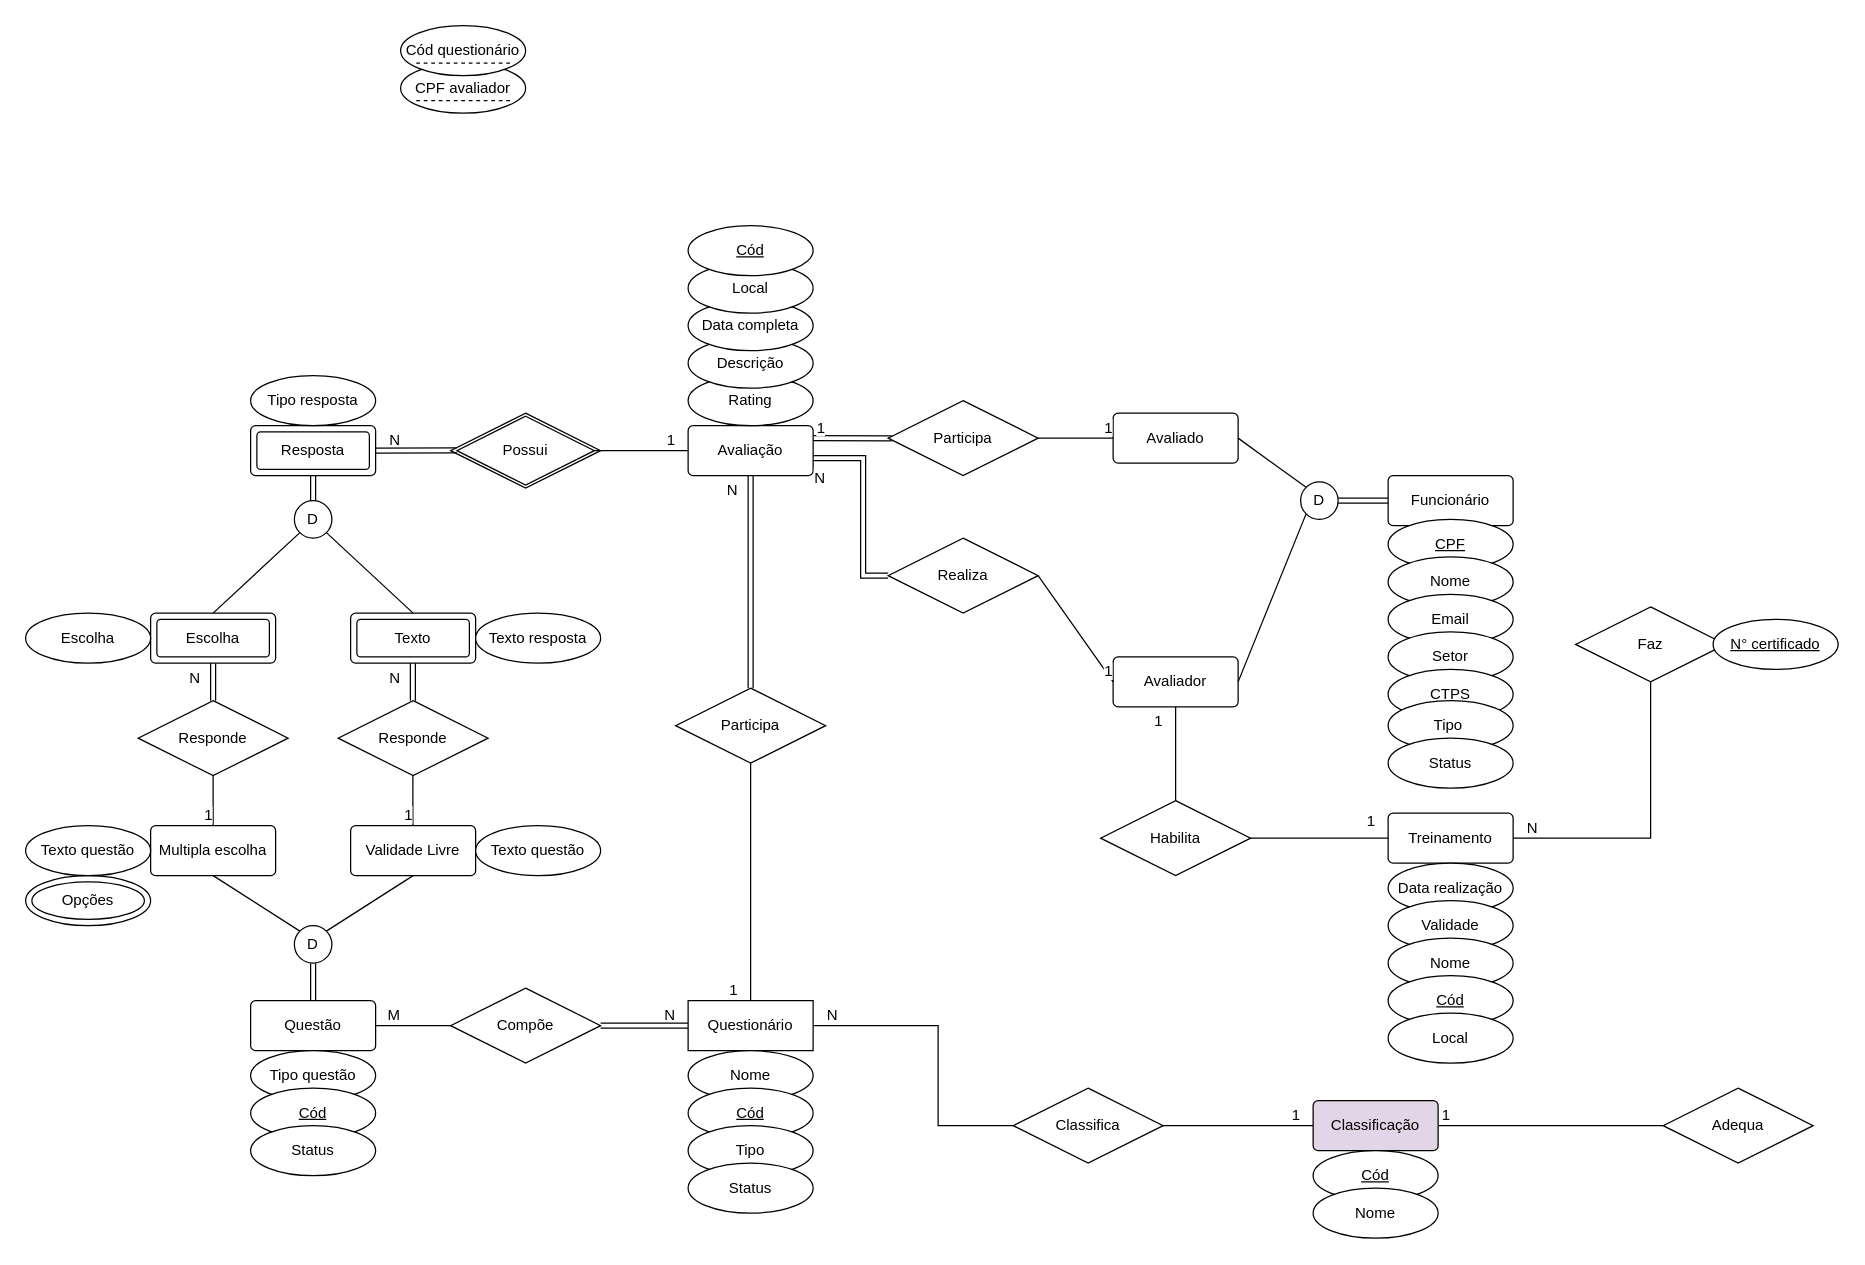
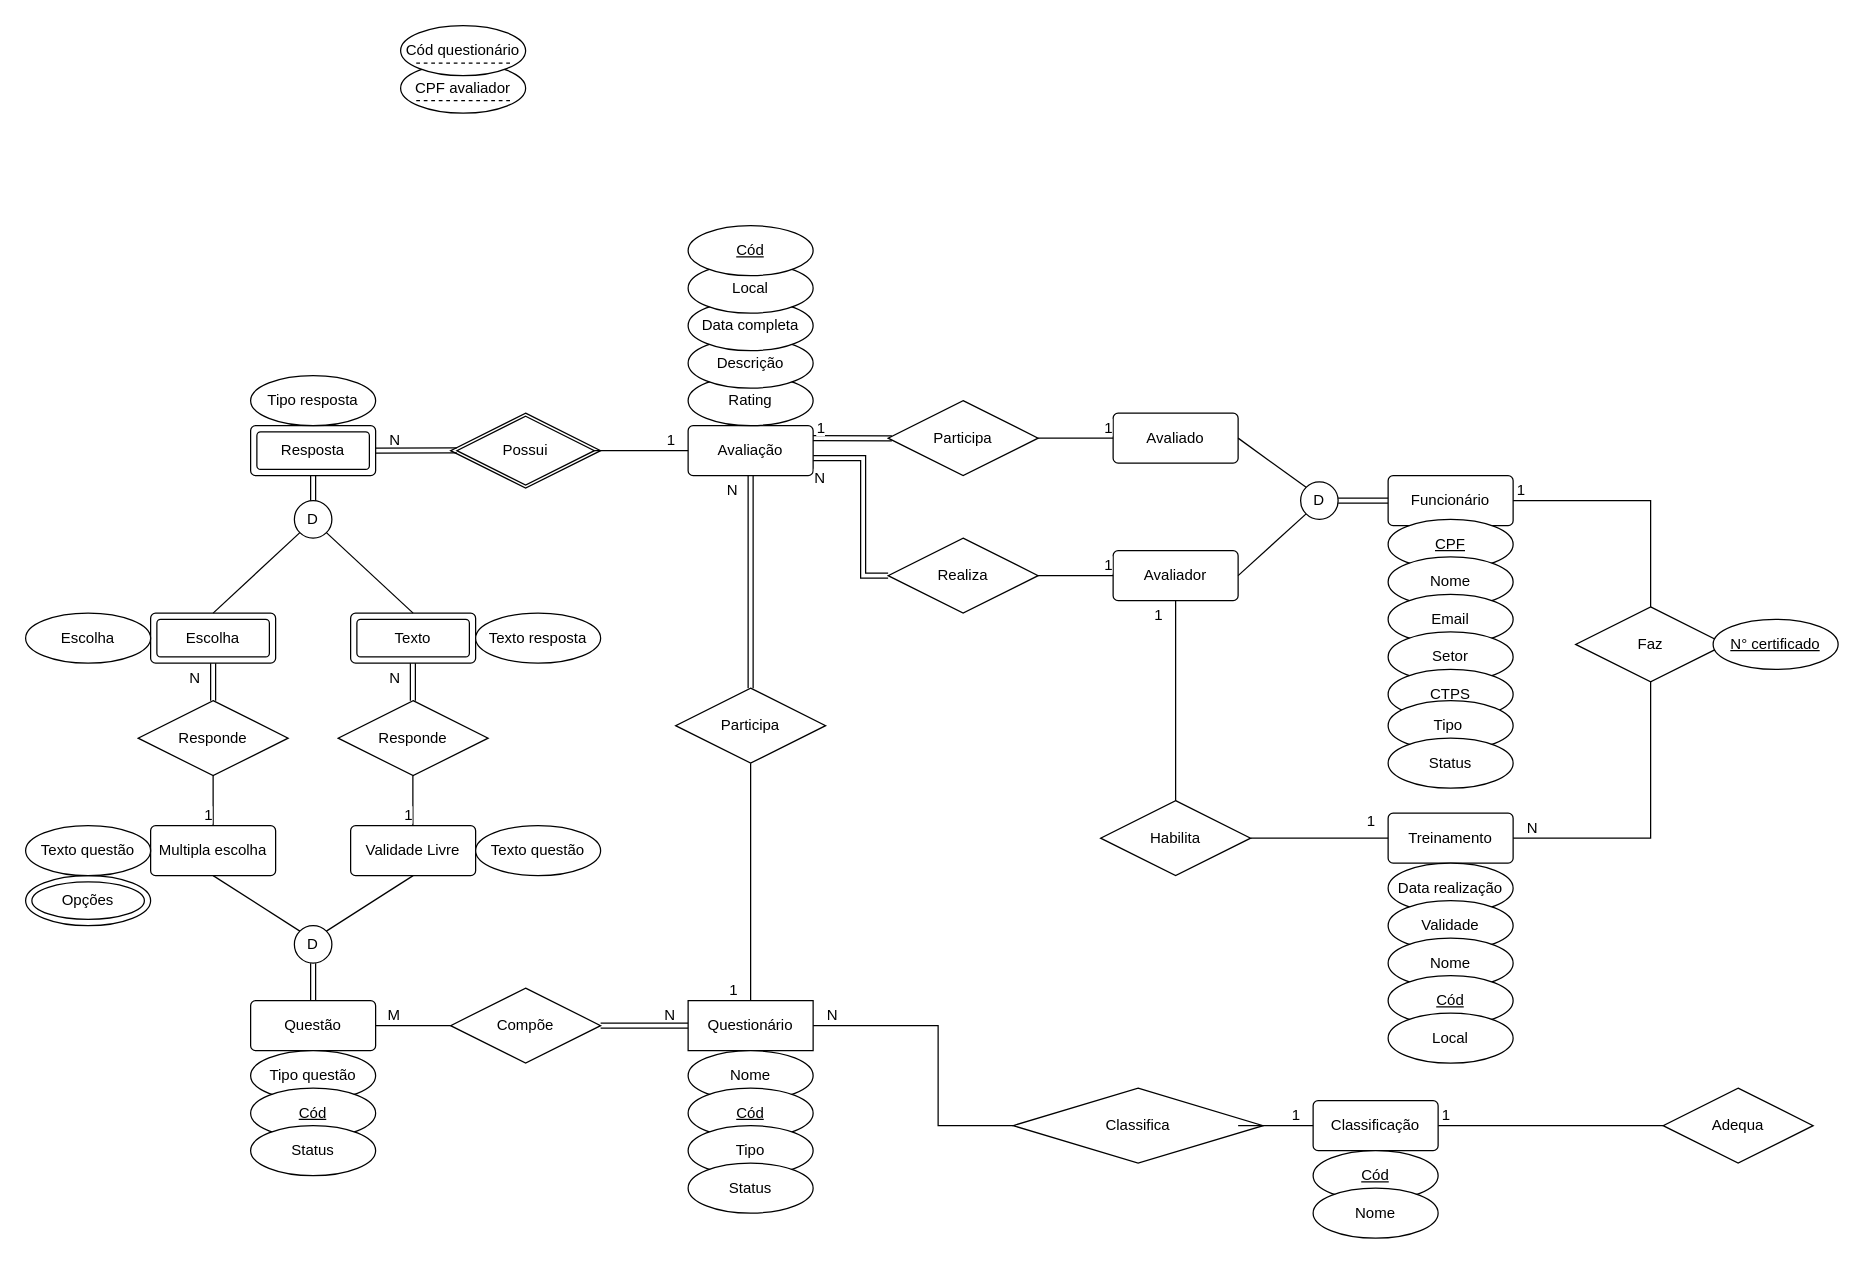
none -> (1636, 501)
(1176, 682) -> (1176, 576)
(1088, 1126) -> (1138, 1126)
(1376, 1126) -> (1376, 1126)
